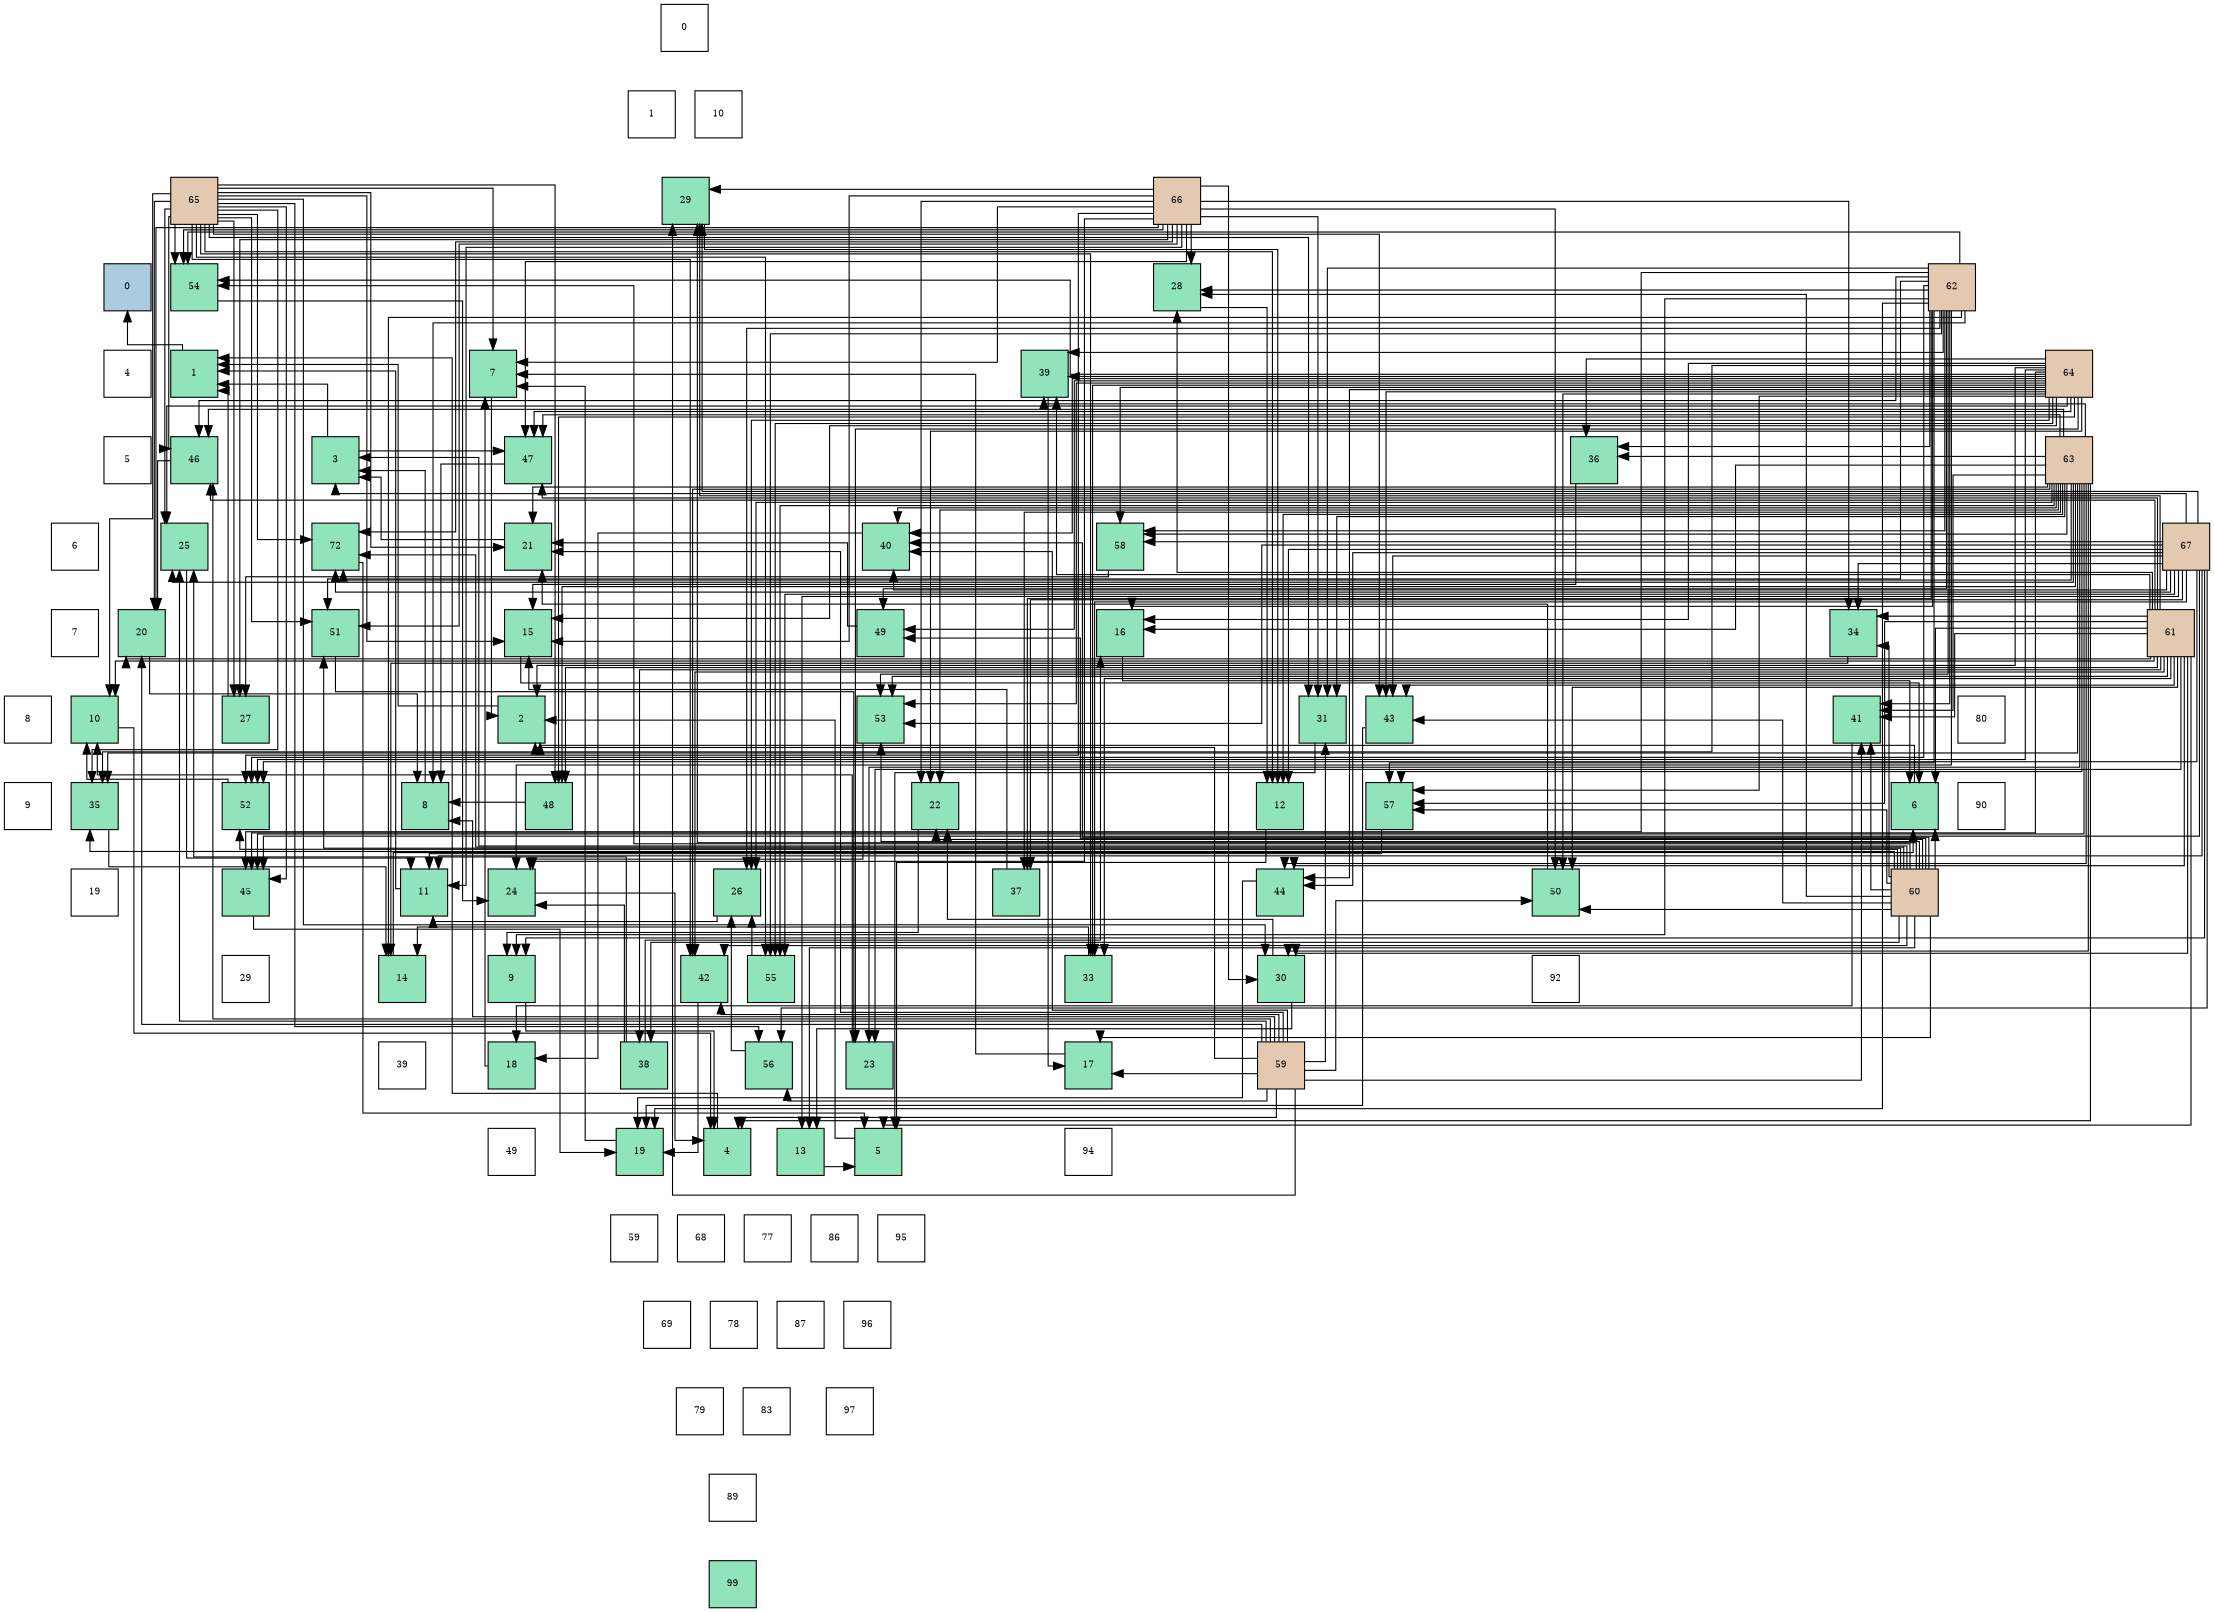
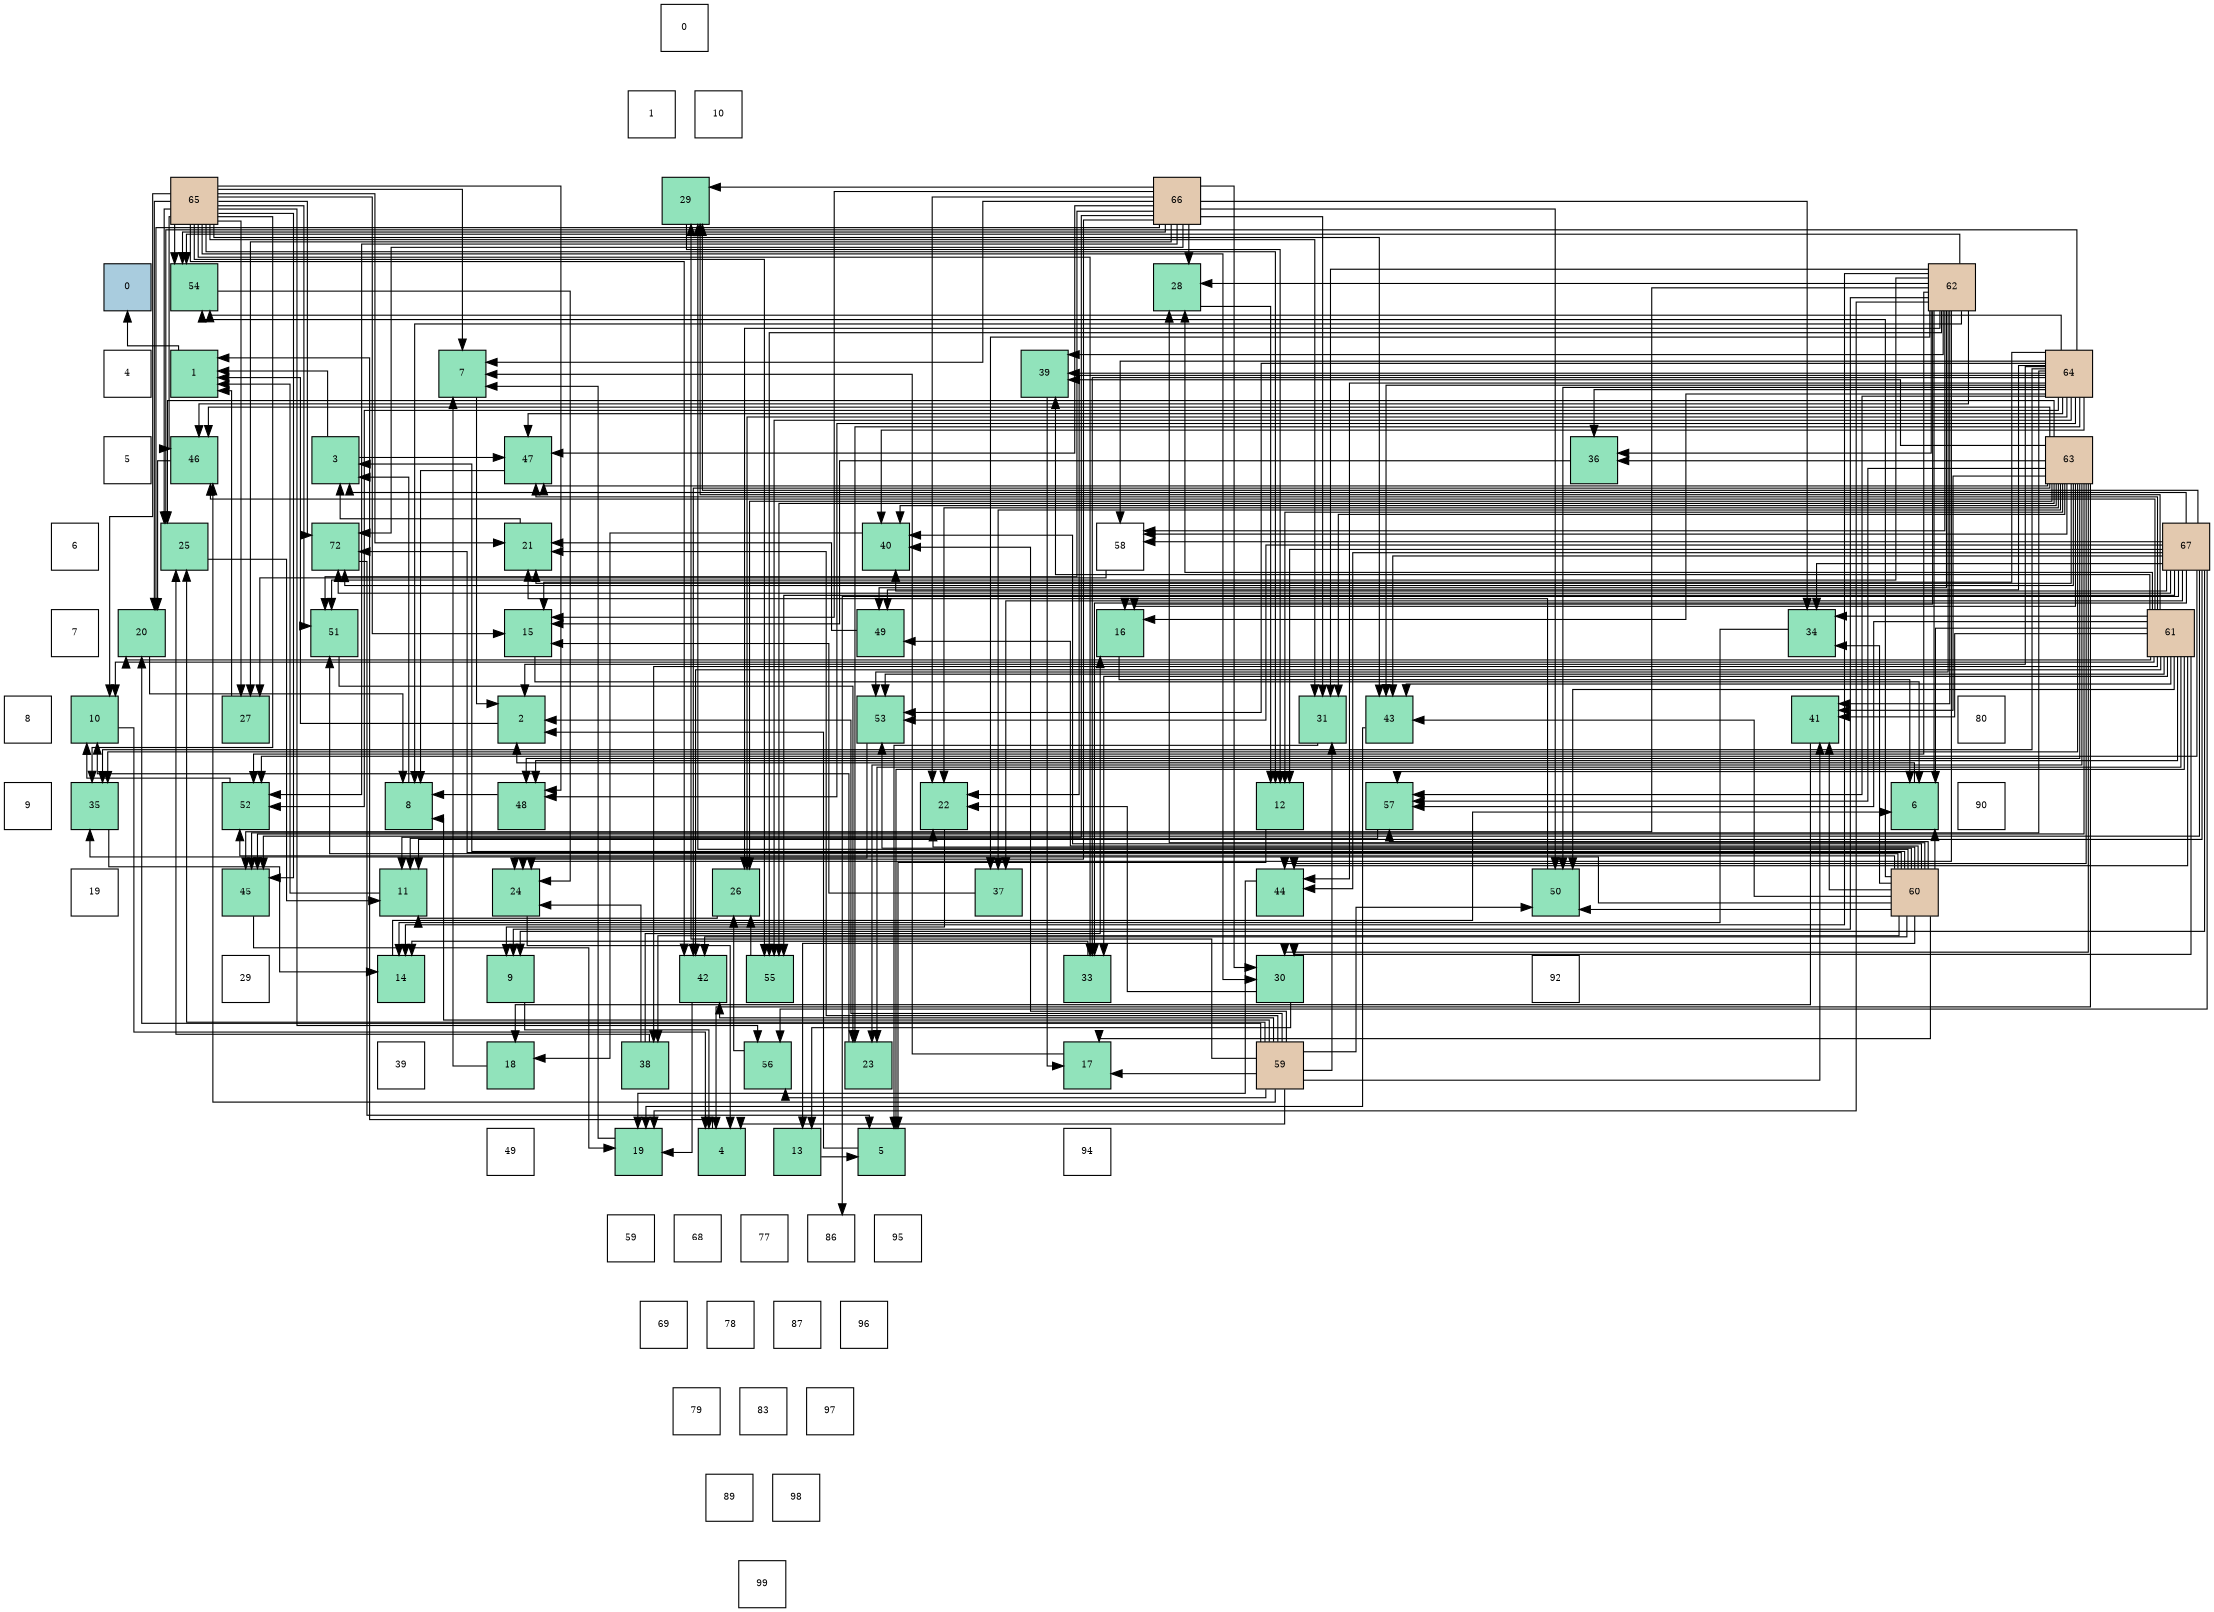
(1120, 547) -> (1120, 547)
(1243, 596) -> (1220, 596)
none -> (796, 1498)
(733, 1584) -> (762, 1584)
